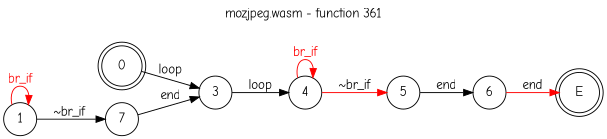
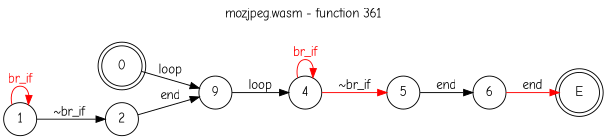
(215, 93) -> (215, 93)
(122, 119) -> (122, 119)
